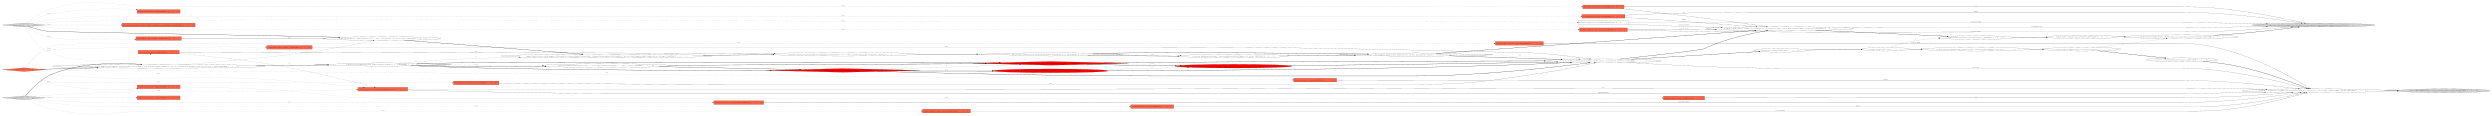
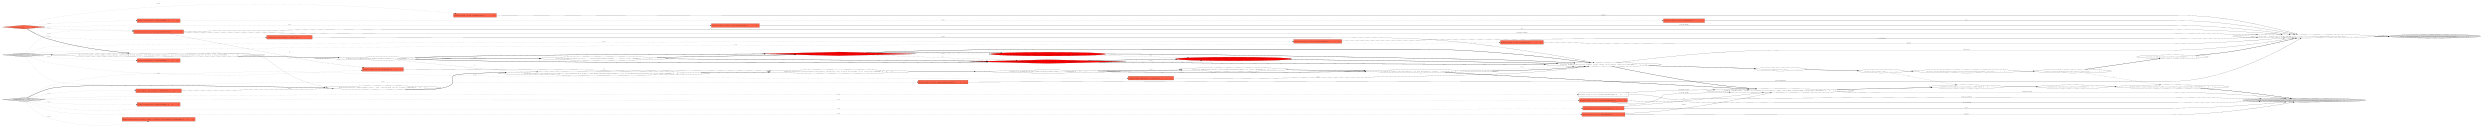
(283, 67) -> (265, 52)
